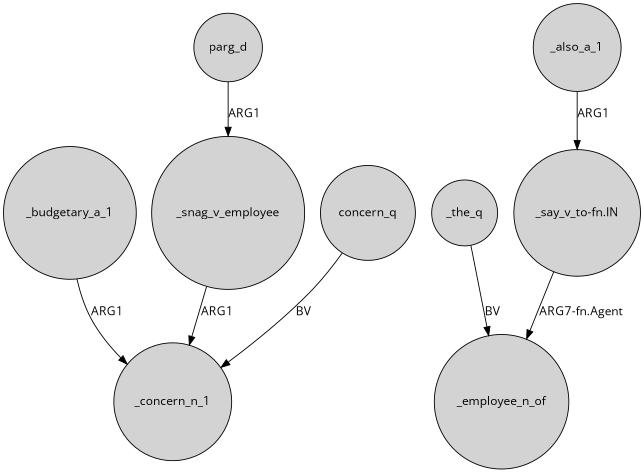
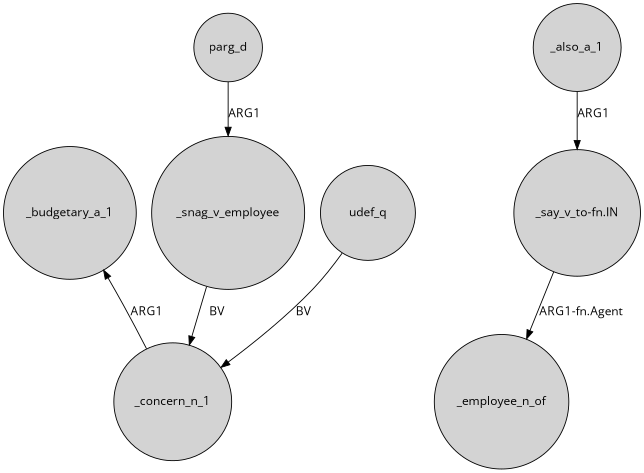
(368, 213) -> (368, 213)
(465, 213) -> none
(217, 312) -> (217, 312)
(582, 312) -> (582, 312)
(93, 322) -> (128, 313)
